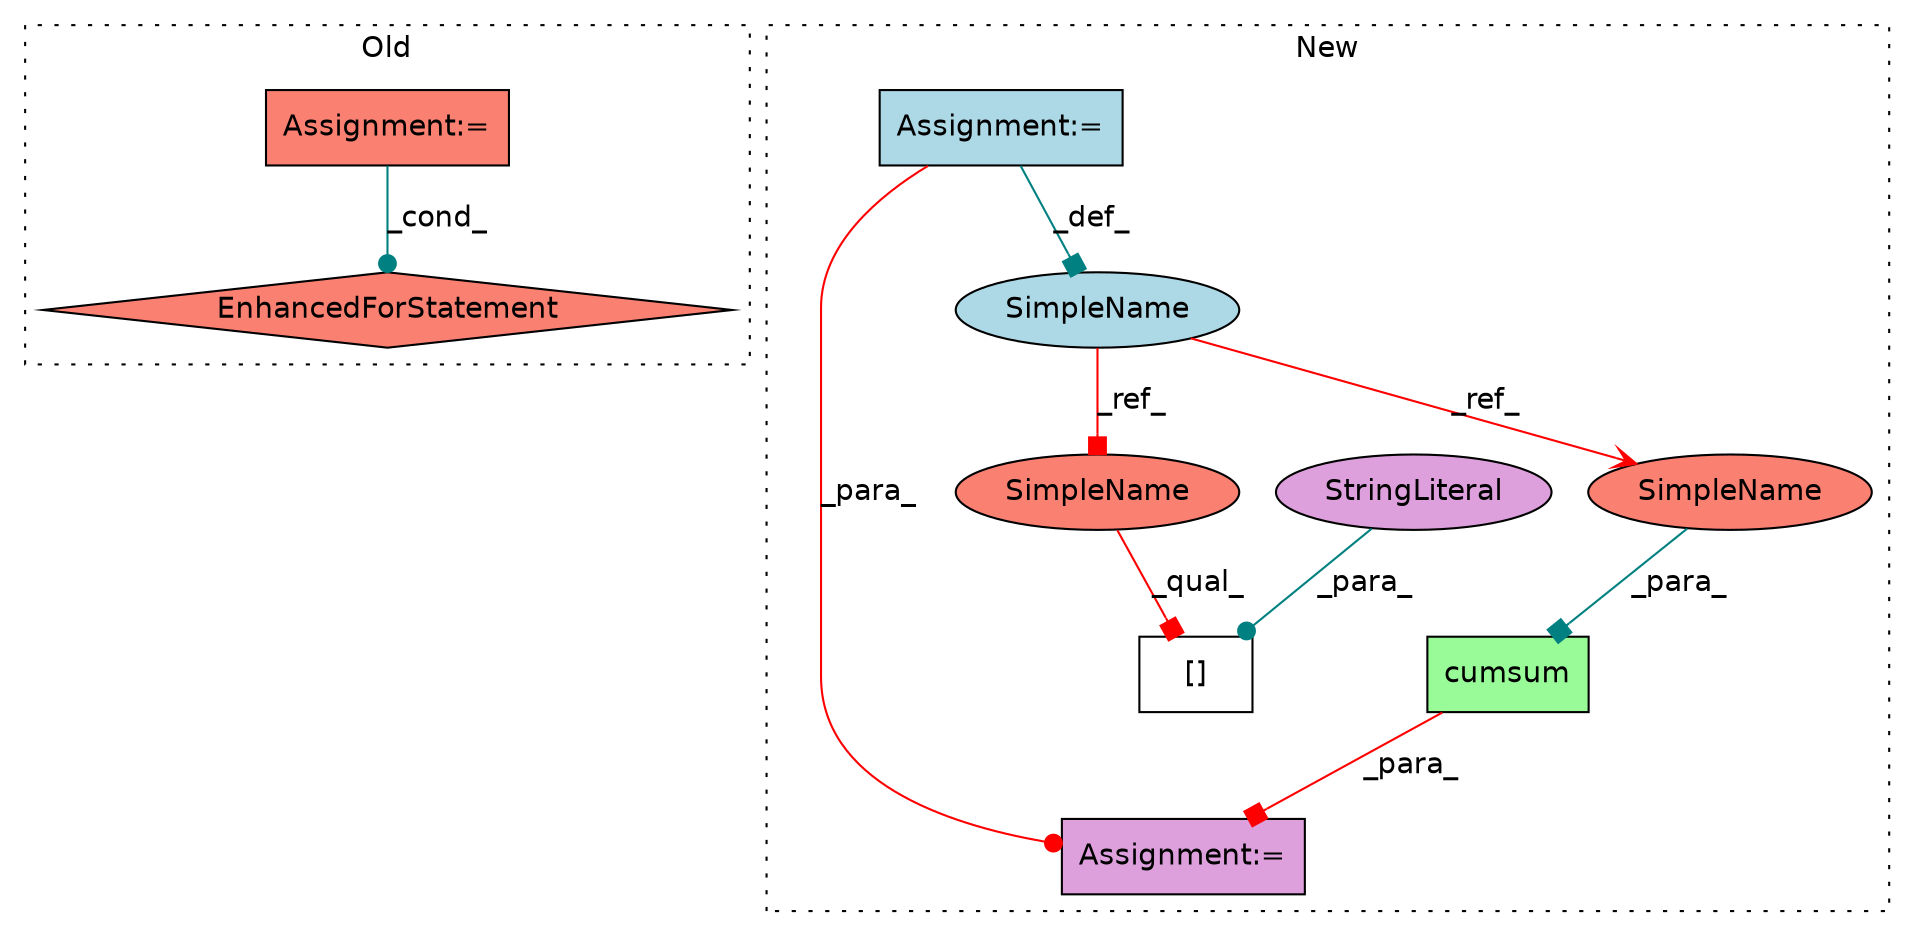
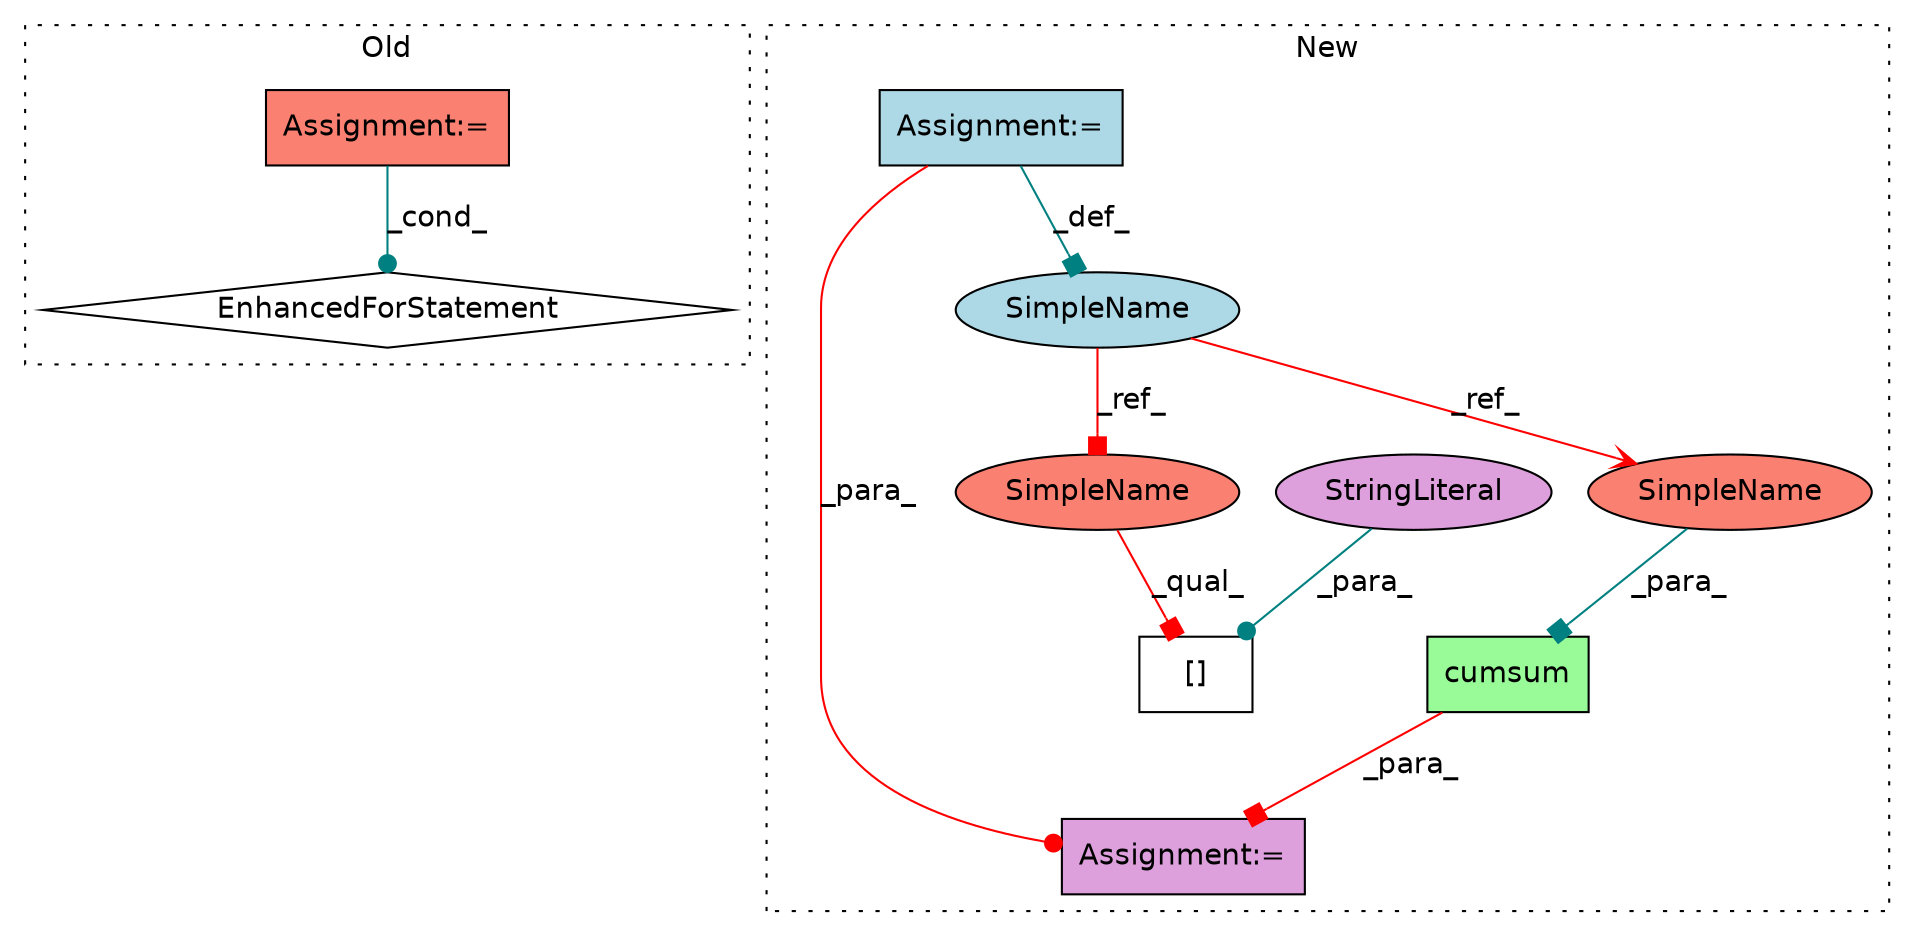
(387, 310) -> (387, 310)
